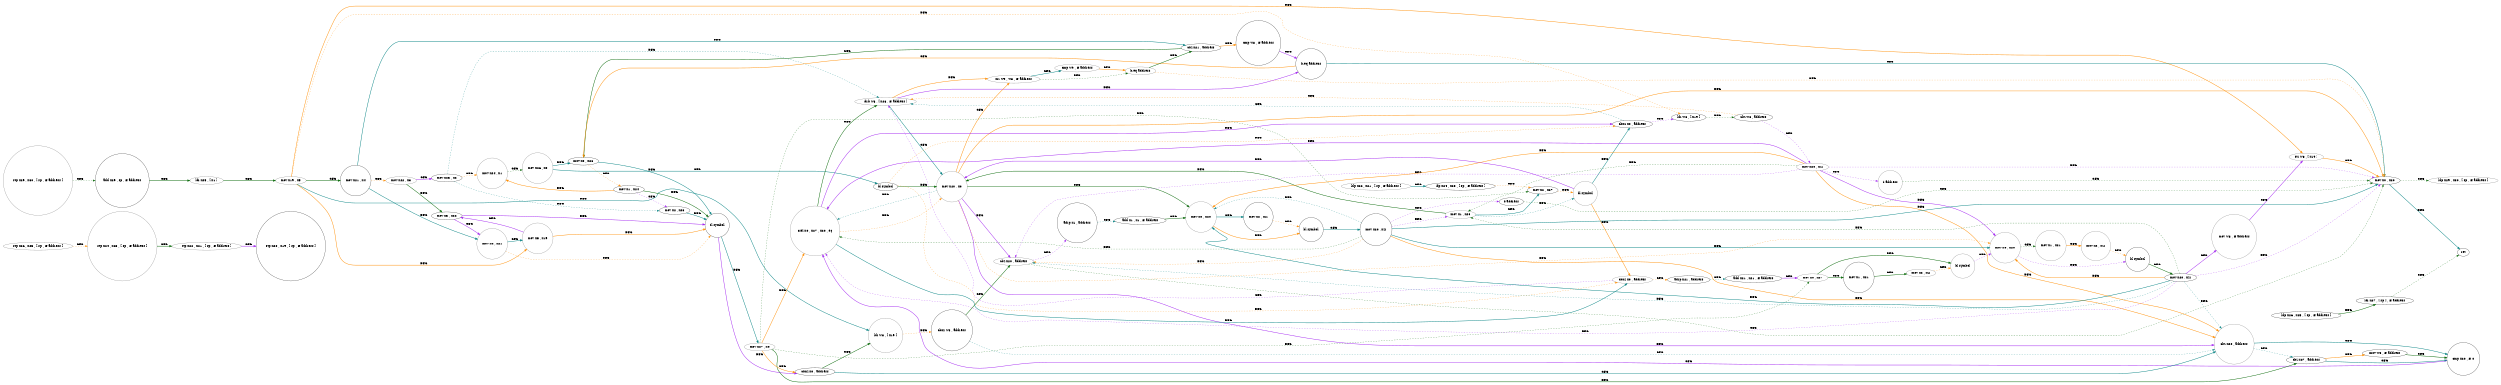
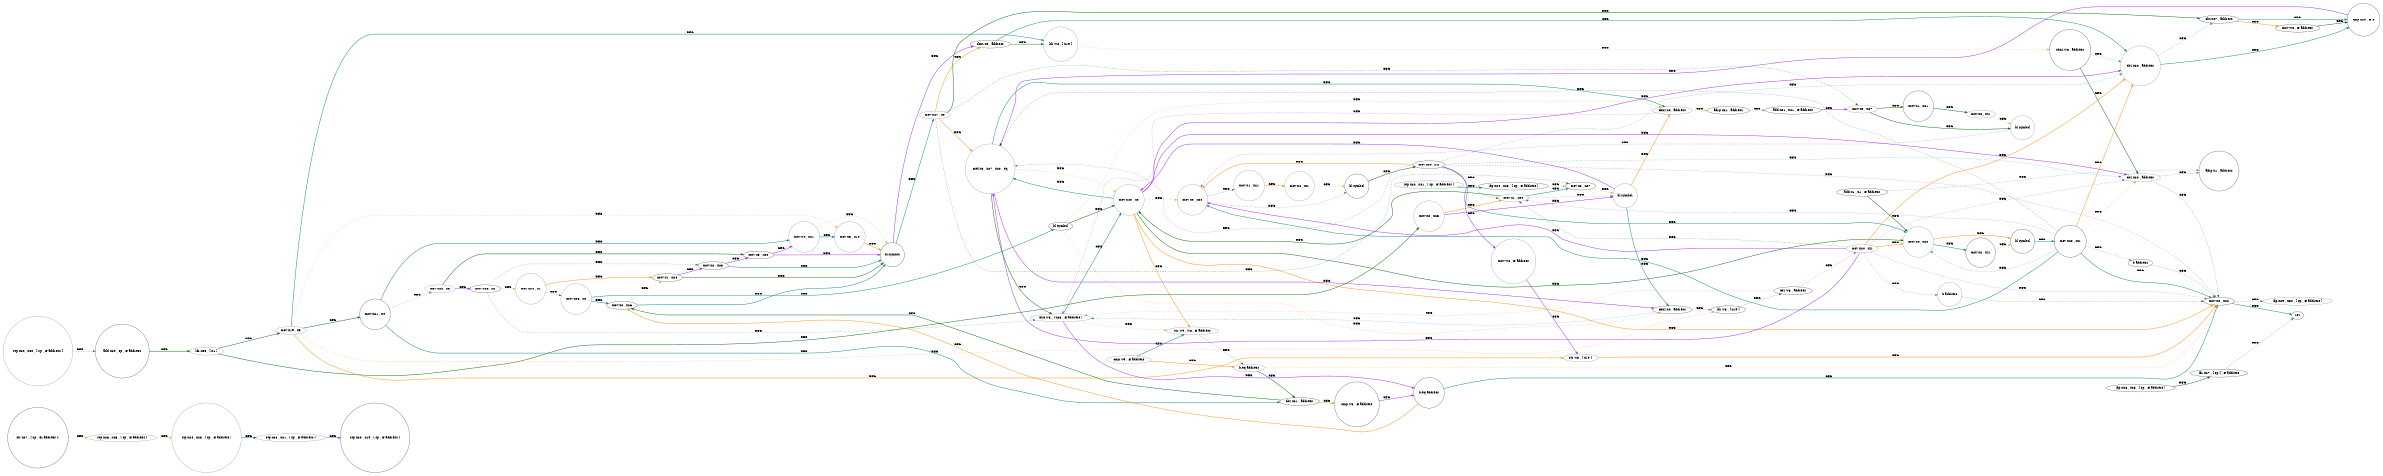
(1045, 74) -> (1160, 346)
(938, 83) -> (1121, 327)
(377, 181) -> (409, 301)
(561, 190) -> (597, 278)
(649, 198) -> (689, 272)
(888, 204) -> (1064, 191)
none -> (1429, 216)
(1105, 222) -> (2042, 177)
(494, 223) -> (736, 261)
(389, 265) -> (532, 216)
none -> (38, 438)
